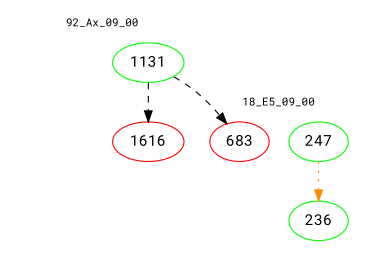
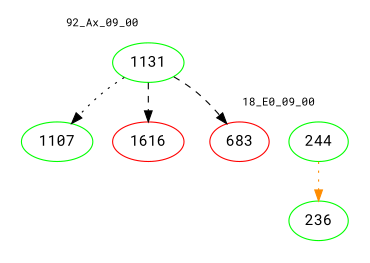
(279, 103) -> (279, 103)
none -> (57, 142)
(319, 142) -> (319, 142)
